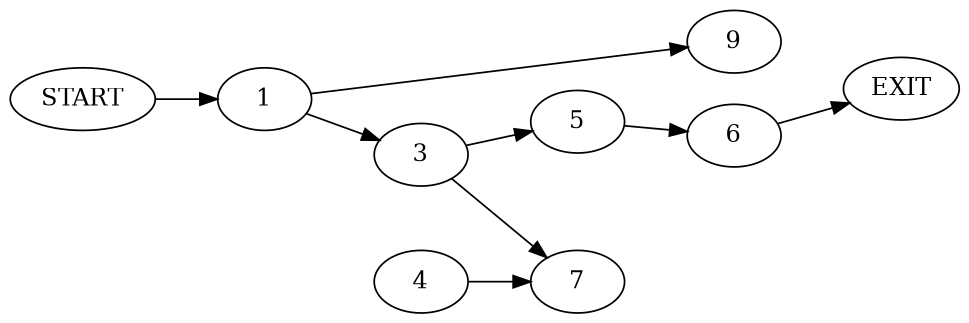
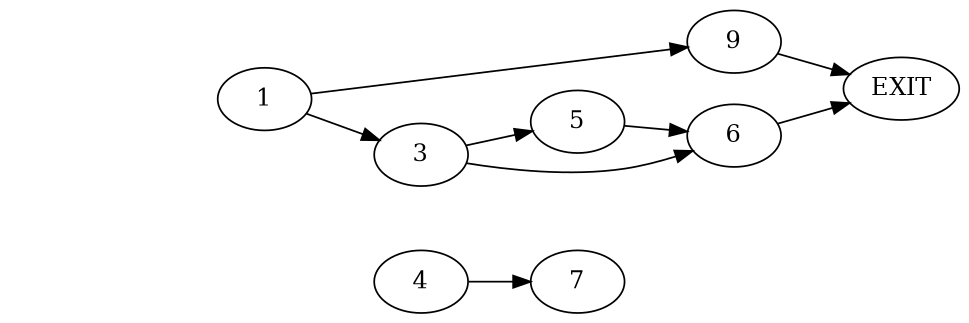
none -> (805, 62)
(83, 99) -> none
(492, 212) -> (572, 172)
